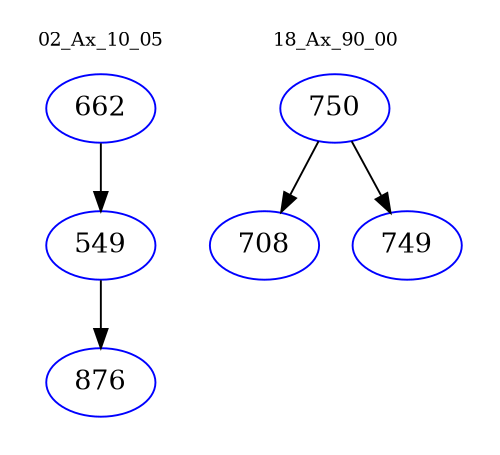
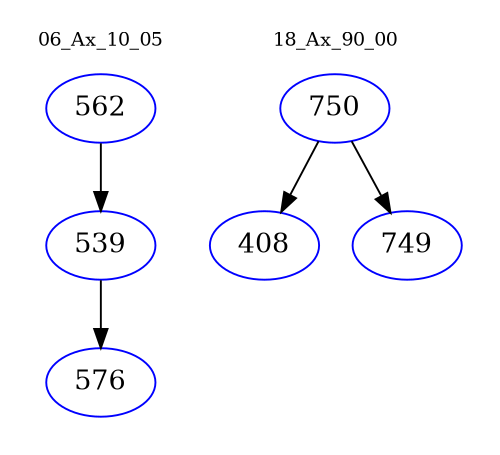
(101, 41) -> (101, 41)
(101, 108) -> (101, 108)
(101, 245) -> (101, 245)
(264, 245) -> (264, 245)
(101, 382) -> (101, 382)
